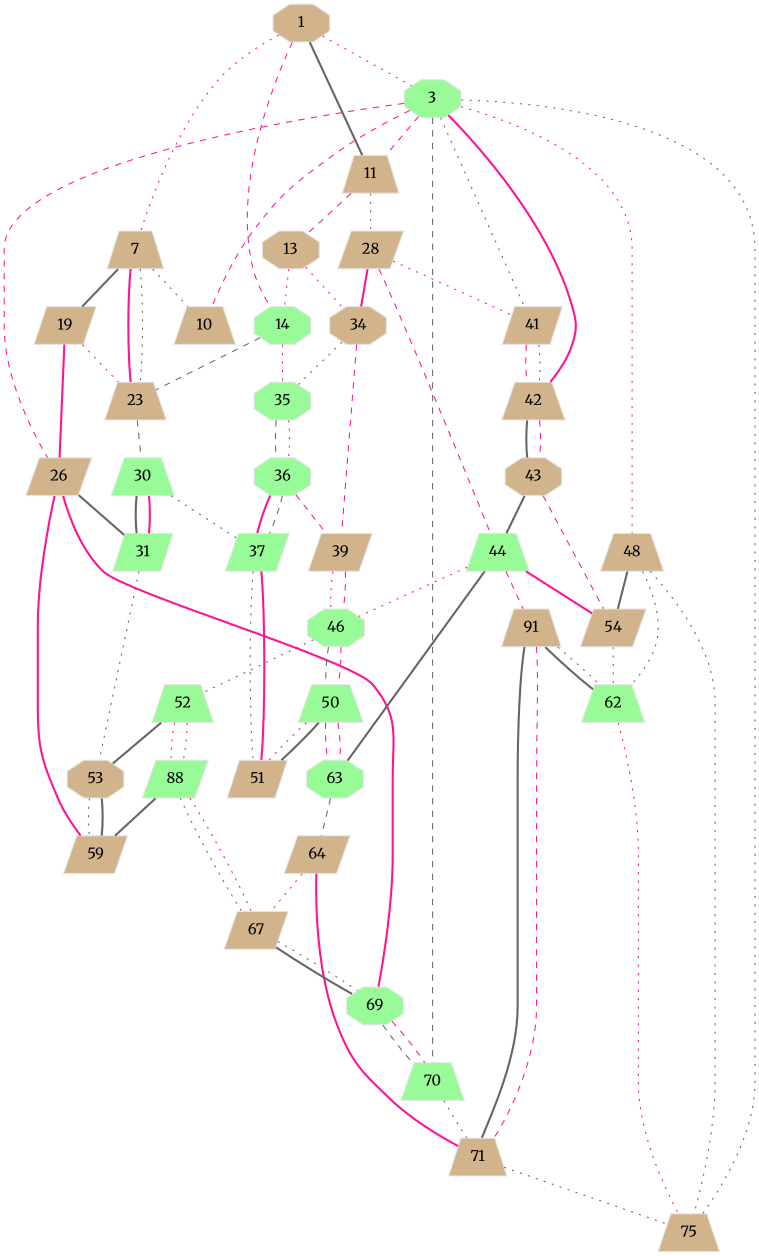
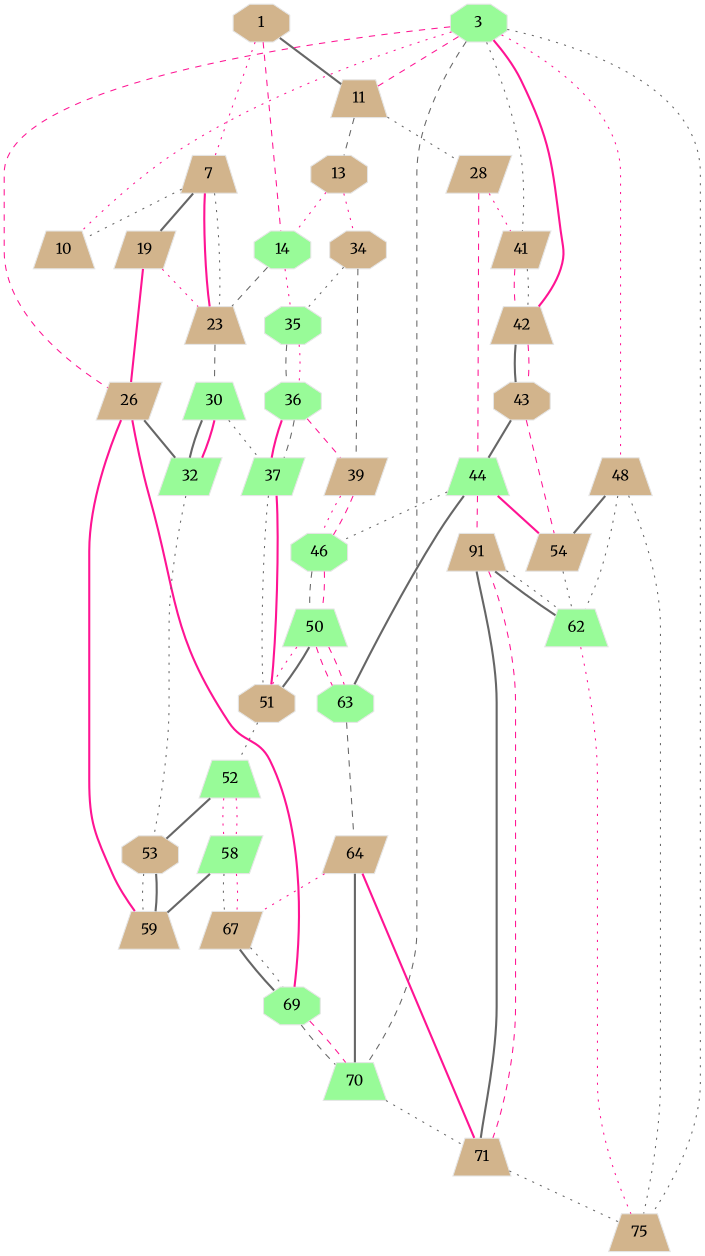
(367, 61) -> none
(290, 188) -> (254, 108)
(329, 214) -> (349, 137)
(364, 288) -> none
(349, 439) -> (357, 363)
(143, 552) -> (190, 477)
(413, 592) -> (395, 516)
(272, 660) -> (246, 746)
(175, 779) -> (230, 855)
(257, 779) -> (267, 703)
(96, 855) -> (149, 930)
none -> (355, 968)
